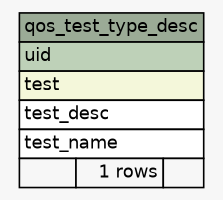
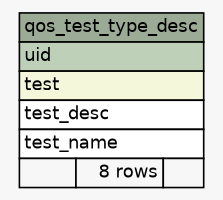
(129, 172) -> (129, 172)
